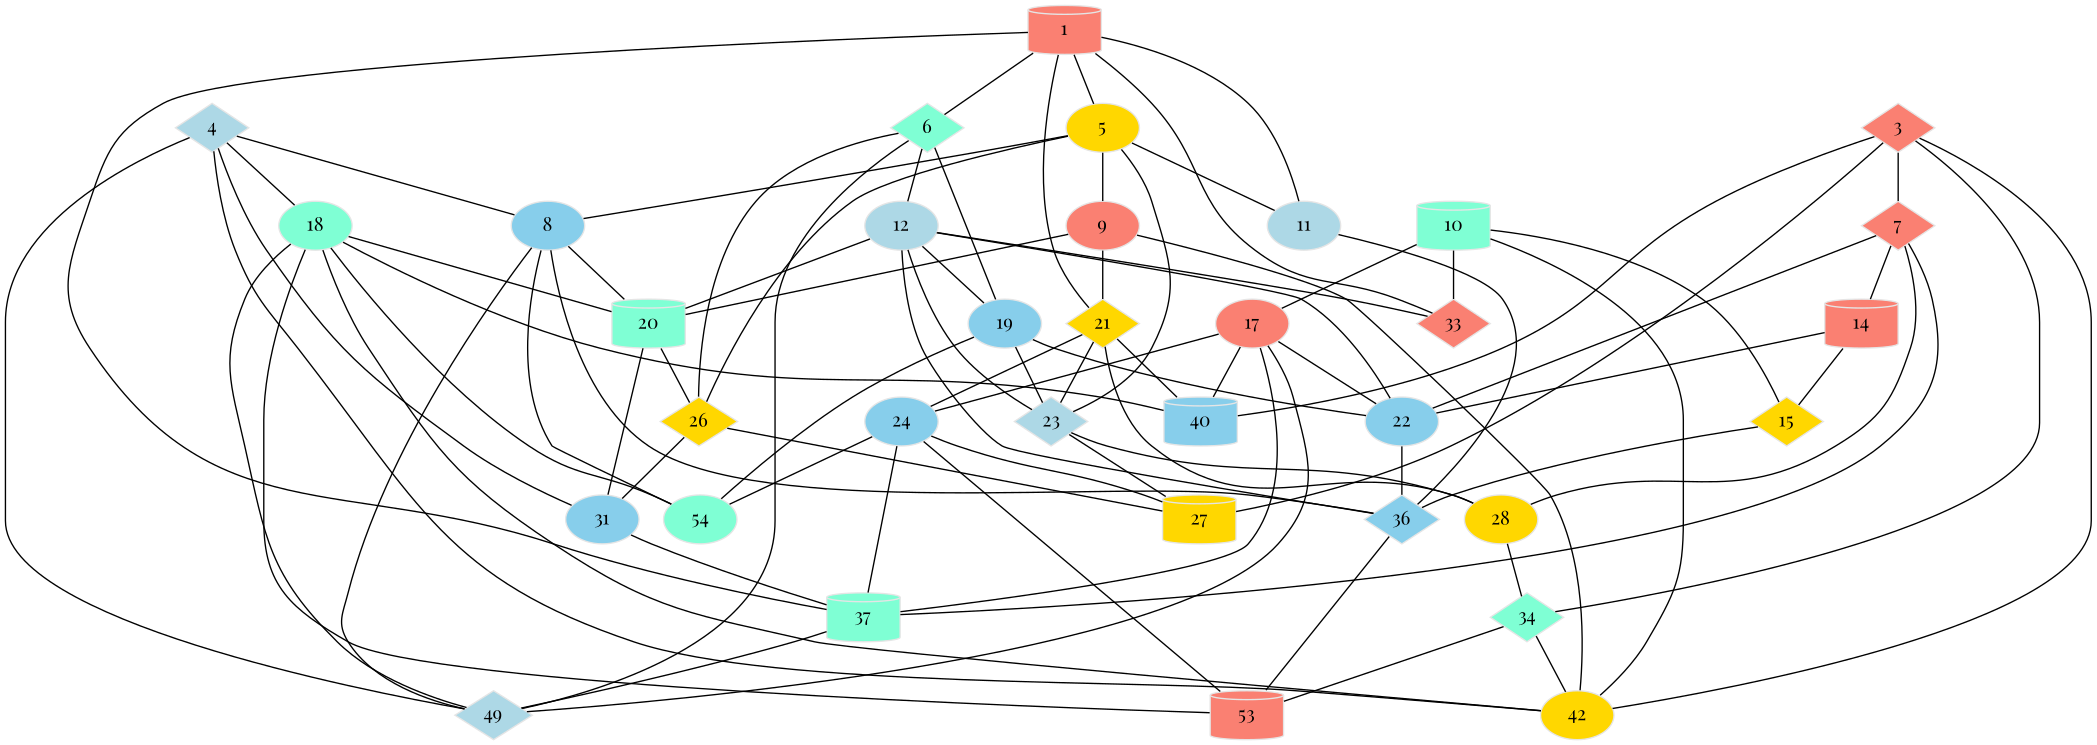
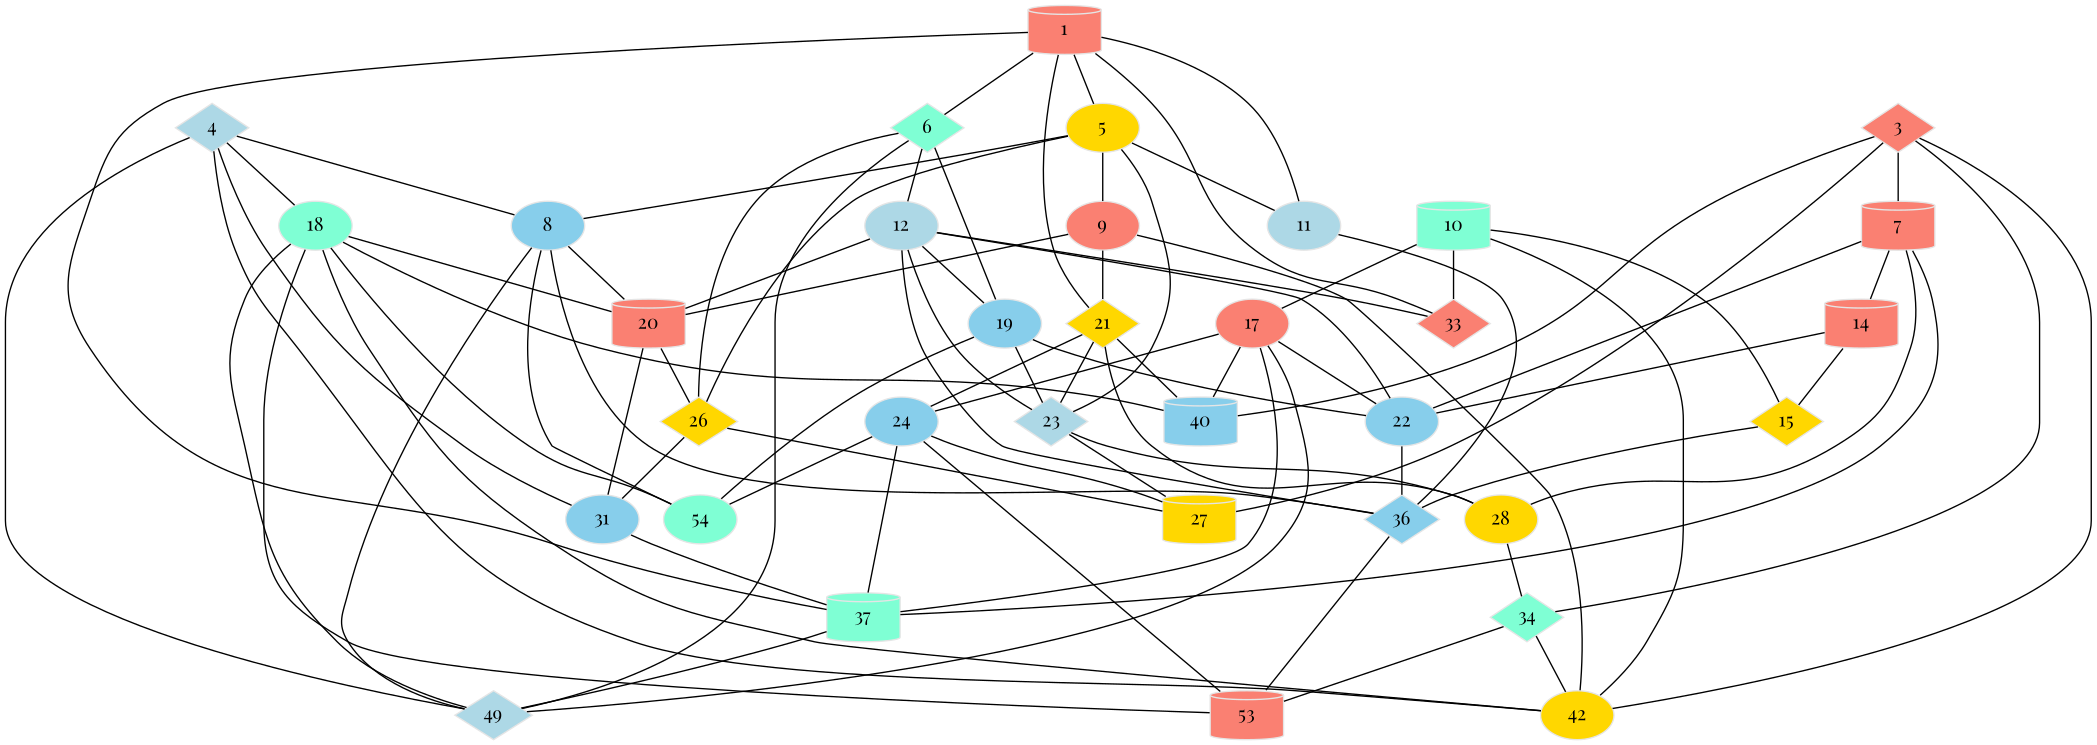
(1898, 226) -> (1898, 226)
(649, 324) -> (649, 324)
